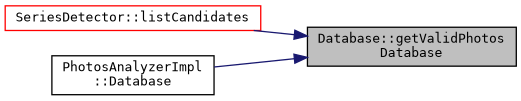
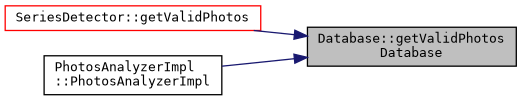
(133, 18) -> (133, 18)
(133, 75) -> (133, 75)
